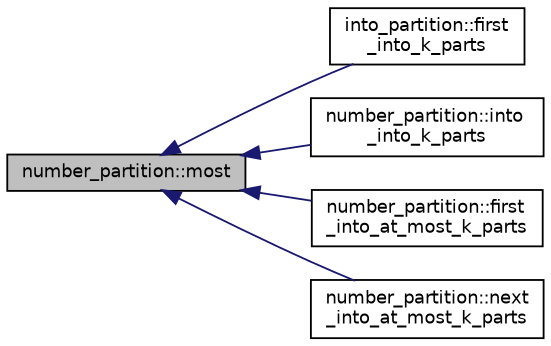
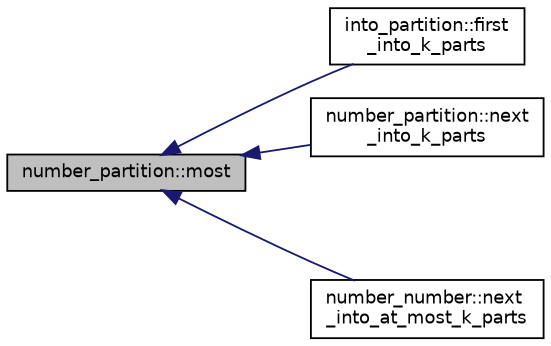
(427, 127) -> (427, 127)
(427, 218) -> none
(427, 309) -> (427, 309)
